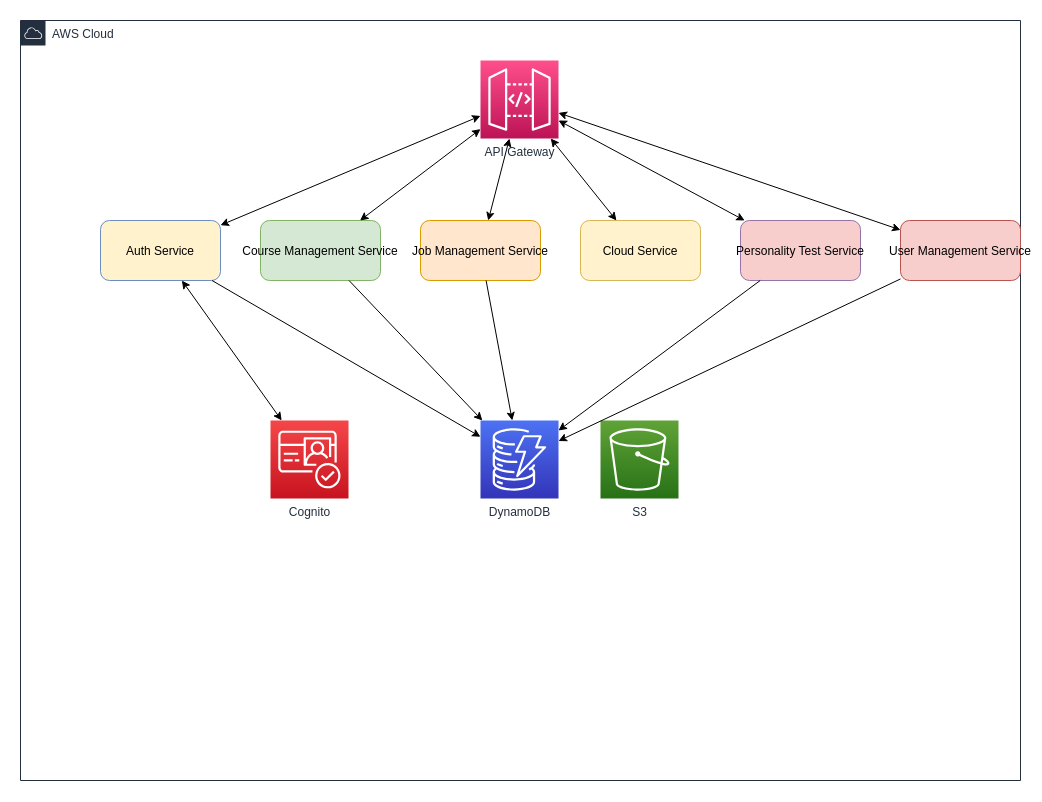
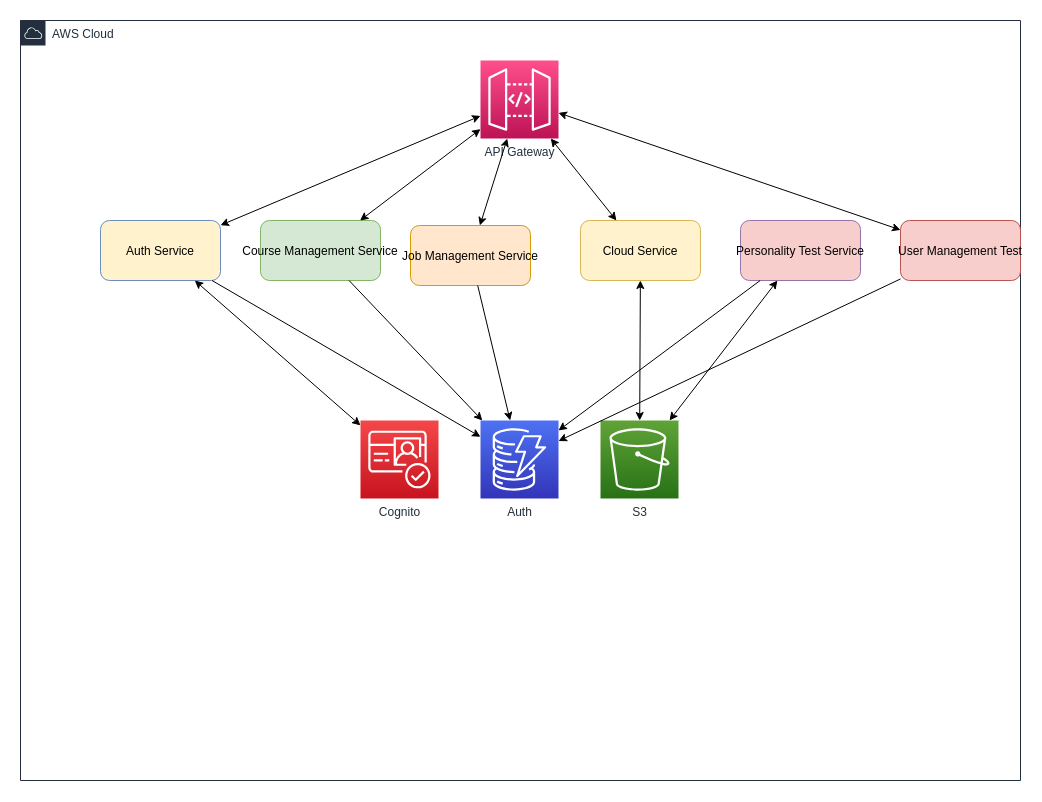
(652, 170) -> (724, 350)
(481, 251) -> (471, 256)
(960, 251) -> (960, 251)
none -> (640, 350)
(310, 460) -> (400, 460)
(520, 513) -> (520, 513)
